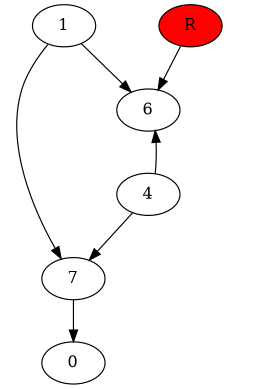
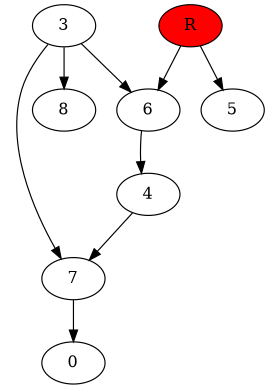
(64, 26) -> (64, 26)
none -> (64, 110)
none -> (233, 110)
(156, 158) -> (141, 146)
